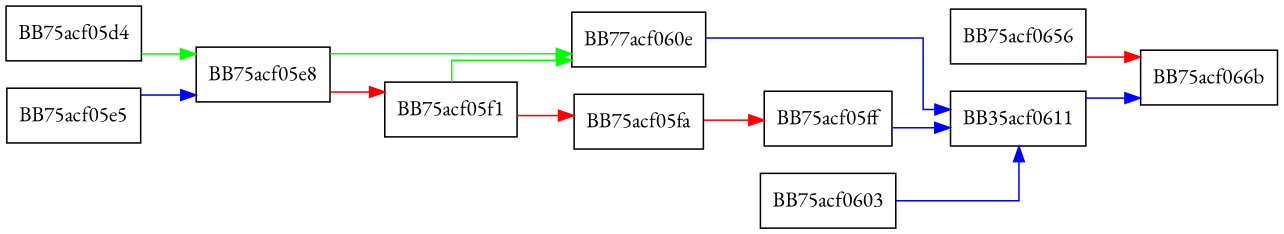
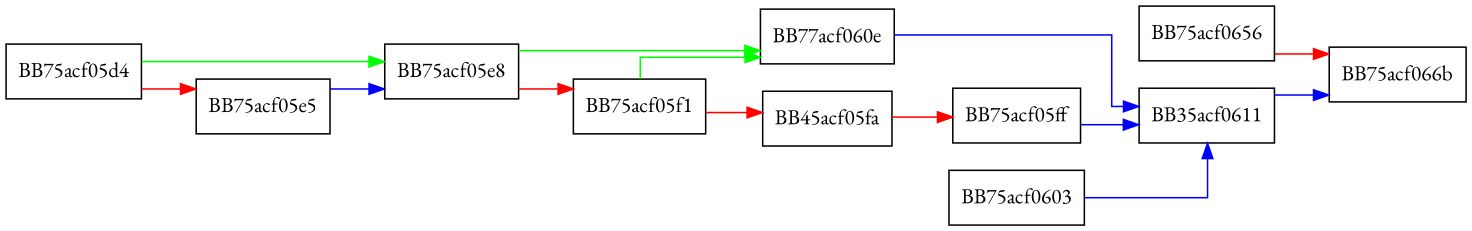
none -> (161, 89)
(639, 122) -> (827, 119)
